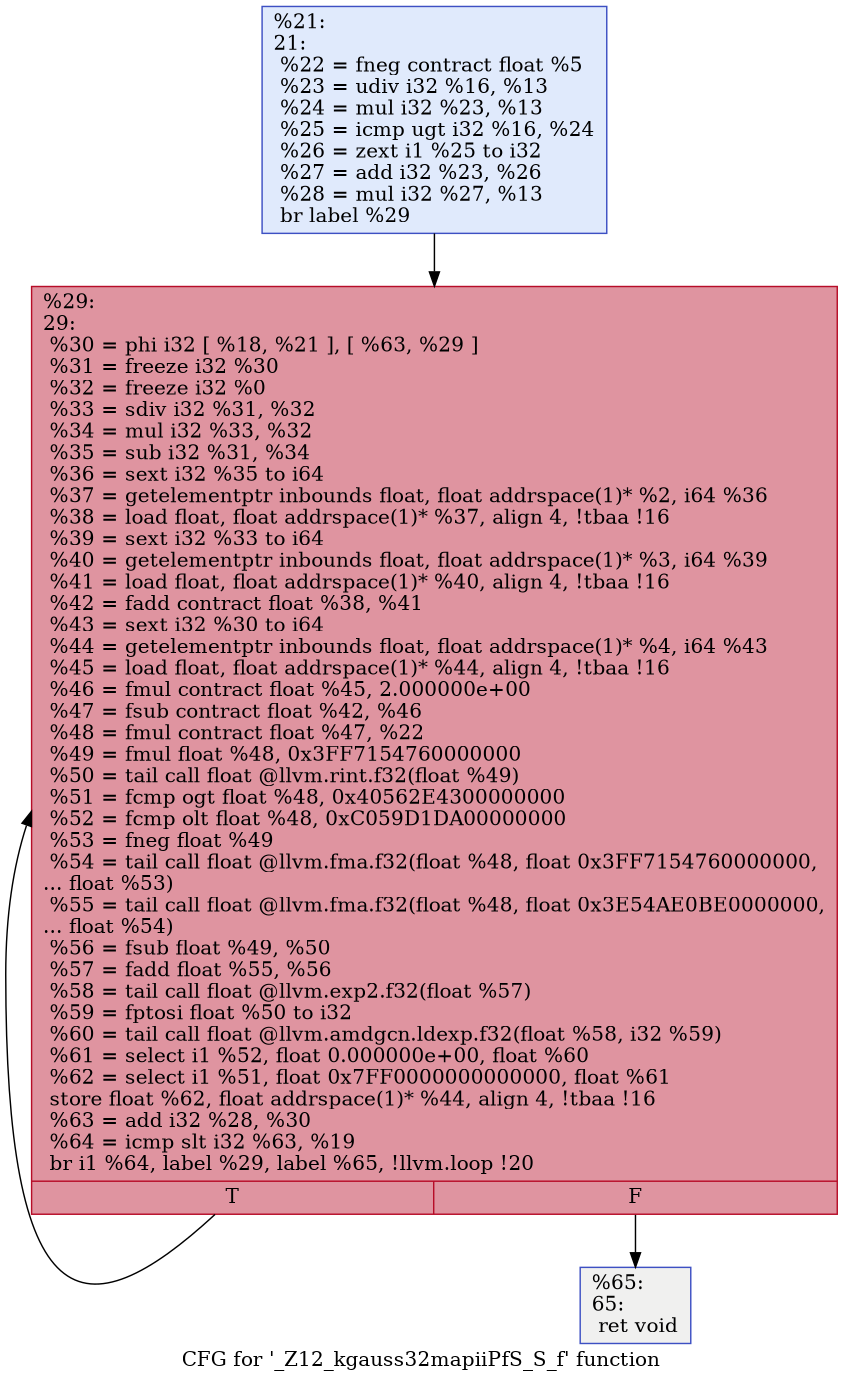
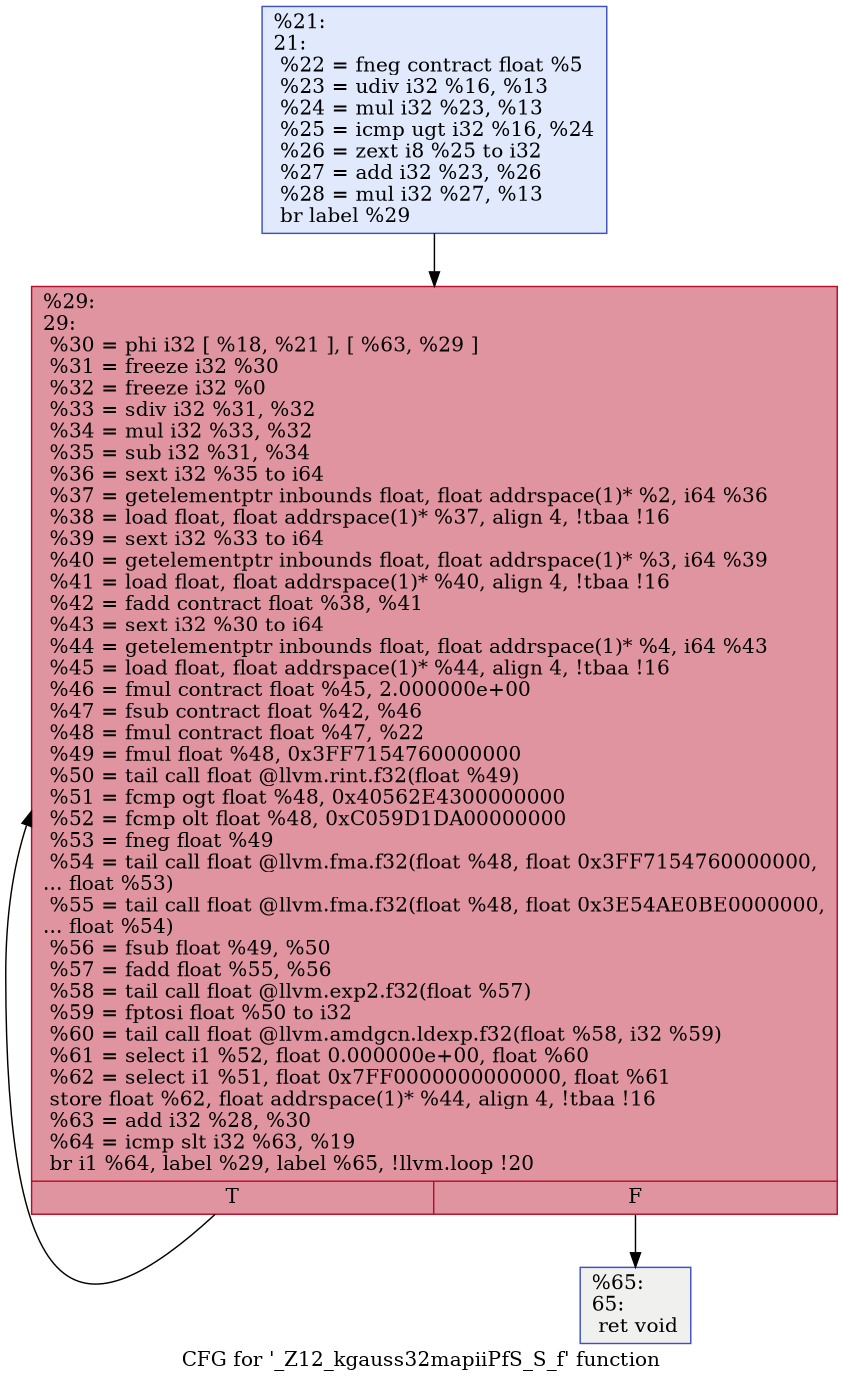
(408, 152) -> (408, 152)
